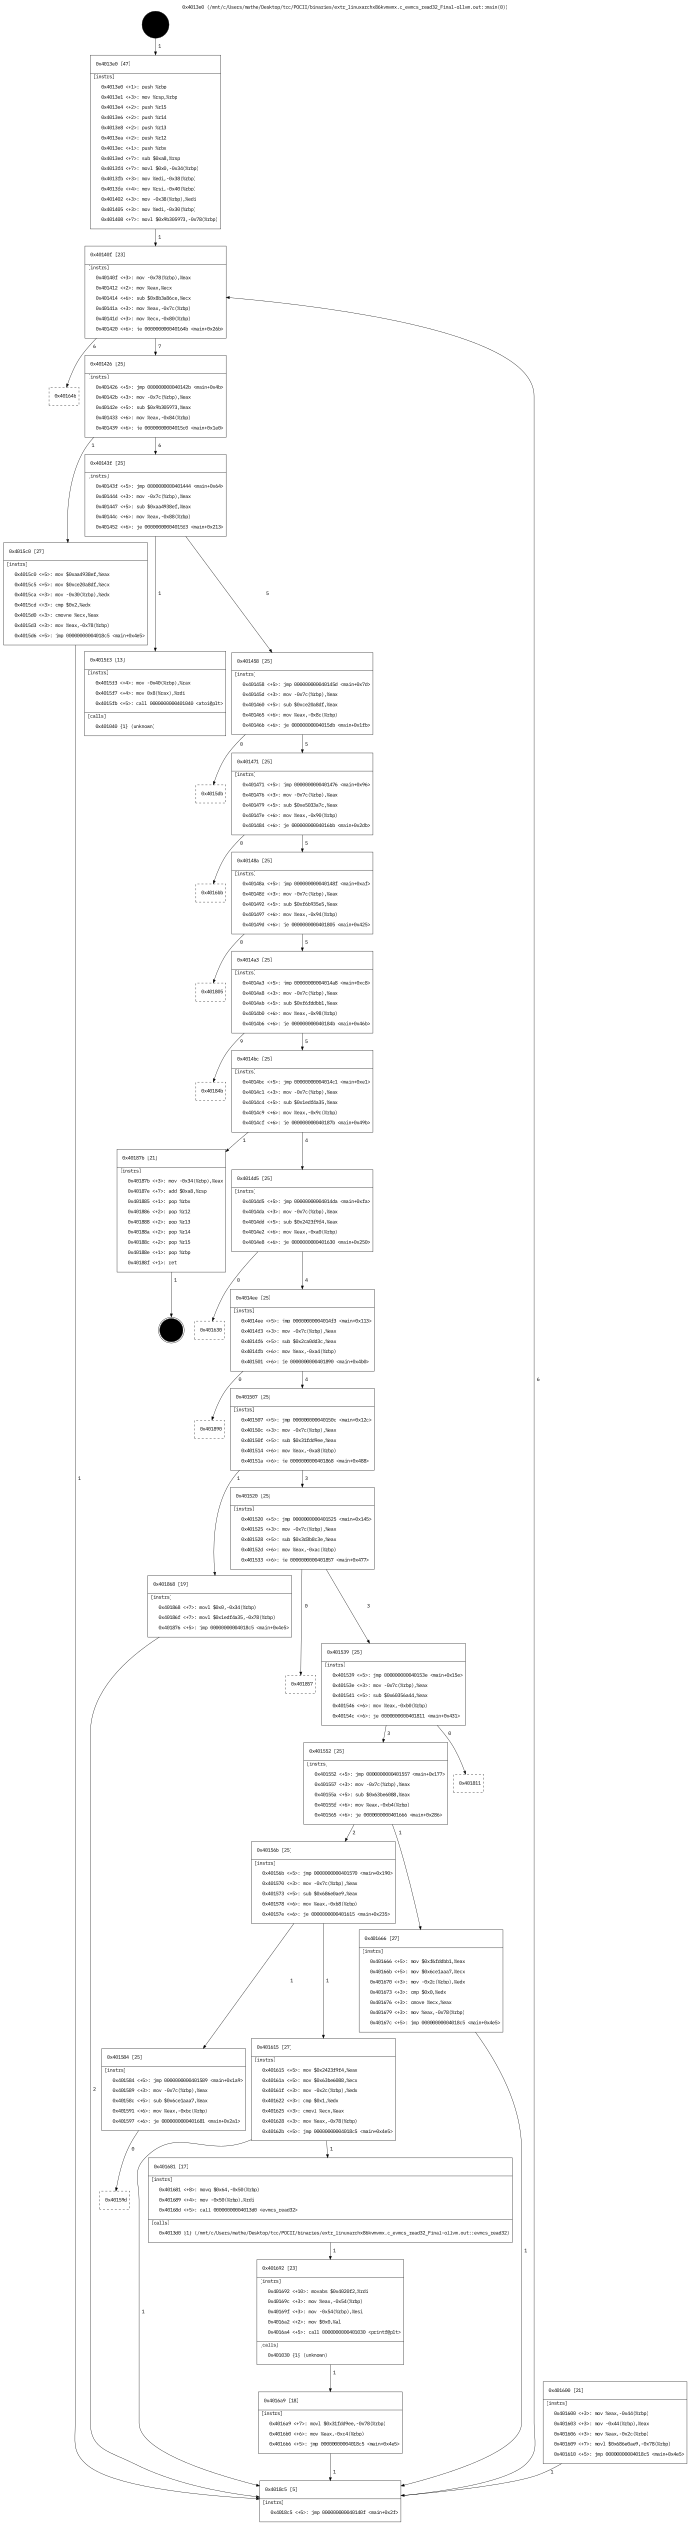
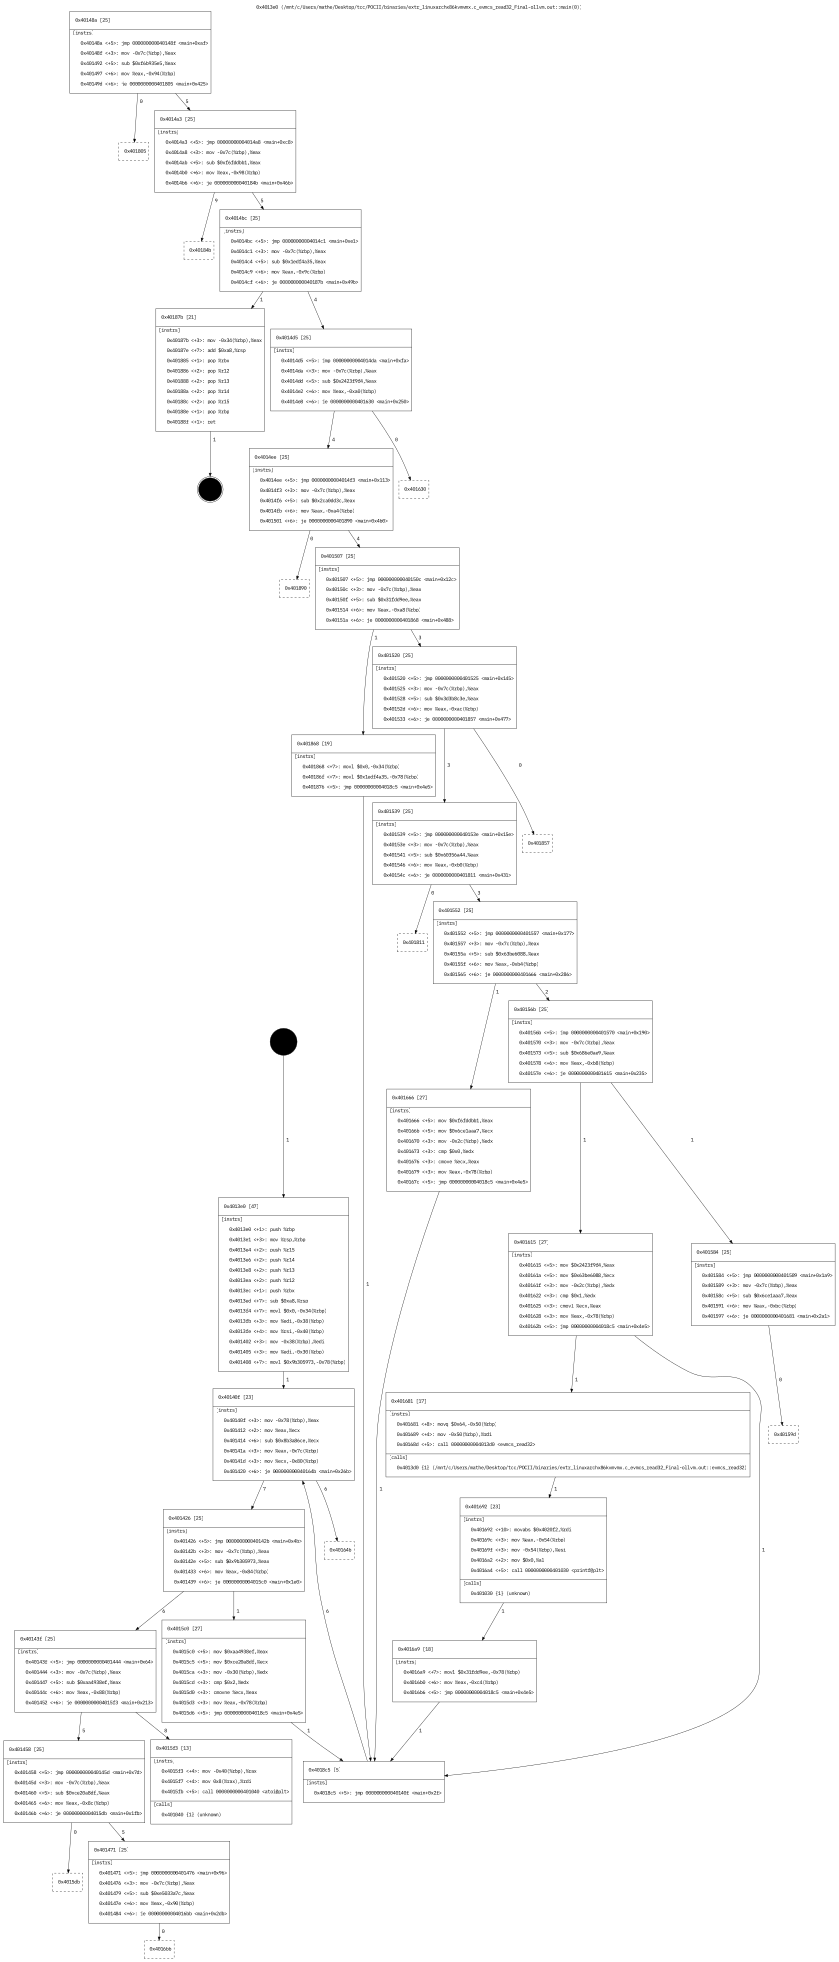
(158, 594) -> (164, 1731)
(302, 842) -> none
(93, 2090) -> (366, 1285)
(615, 2423) -> none
